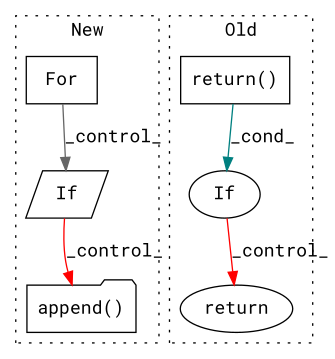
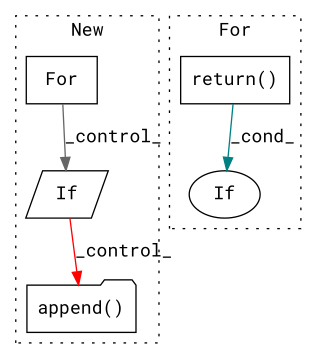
(241, 31) -> (235, 31)
(236, 309) -> none
